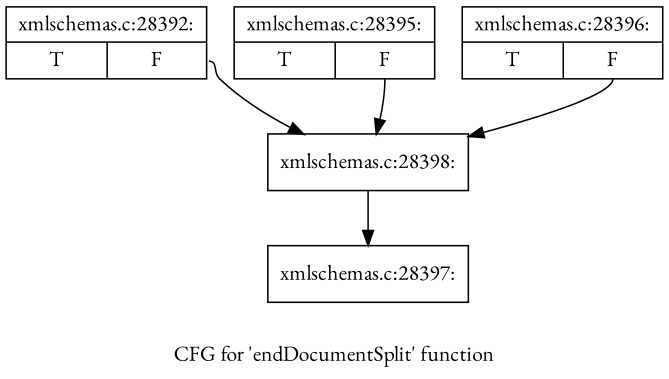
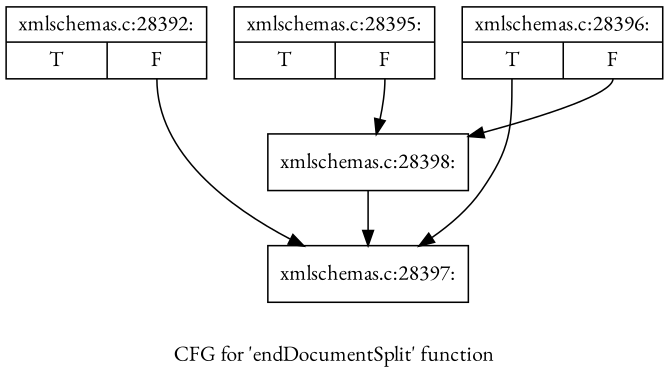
(244, 99) -> (201, 176)
none -> (495, 169)
